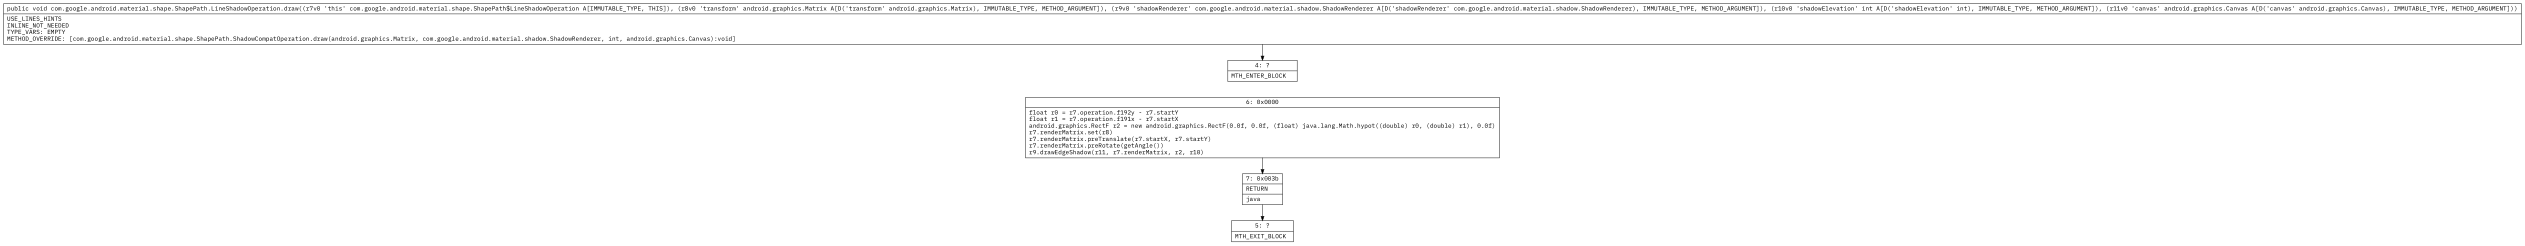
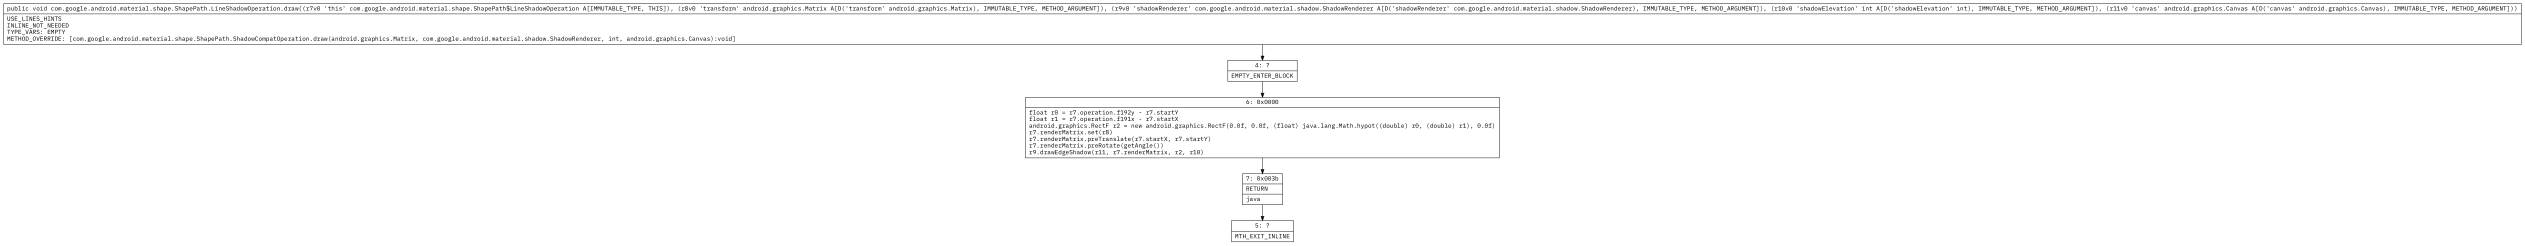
(1259, 76) -> (1263, 76)
none -> (1263, 87)
(1261, 236) -> (1263, 236)
